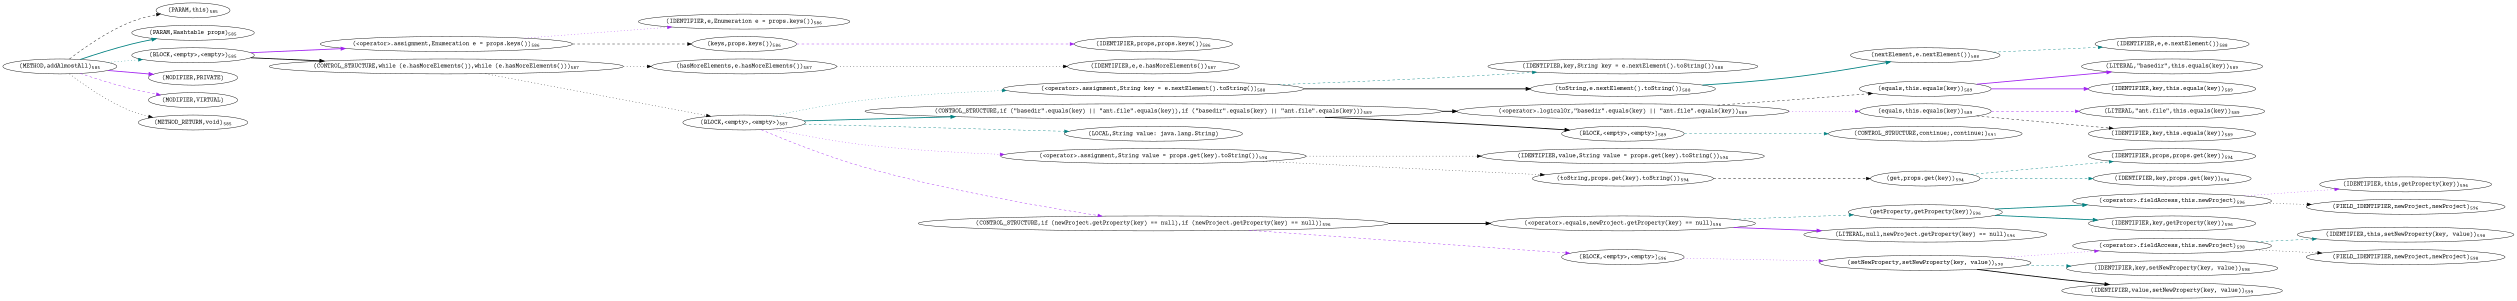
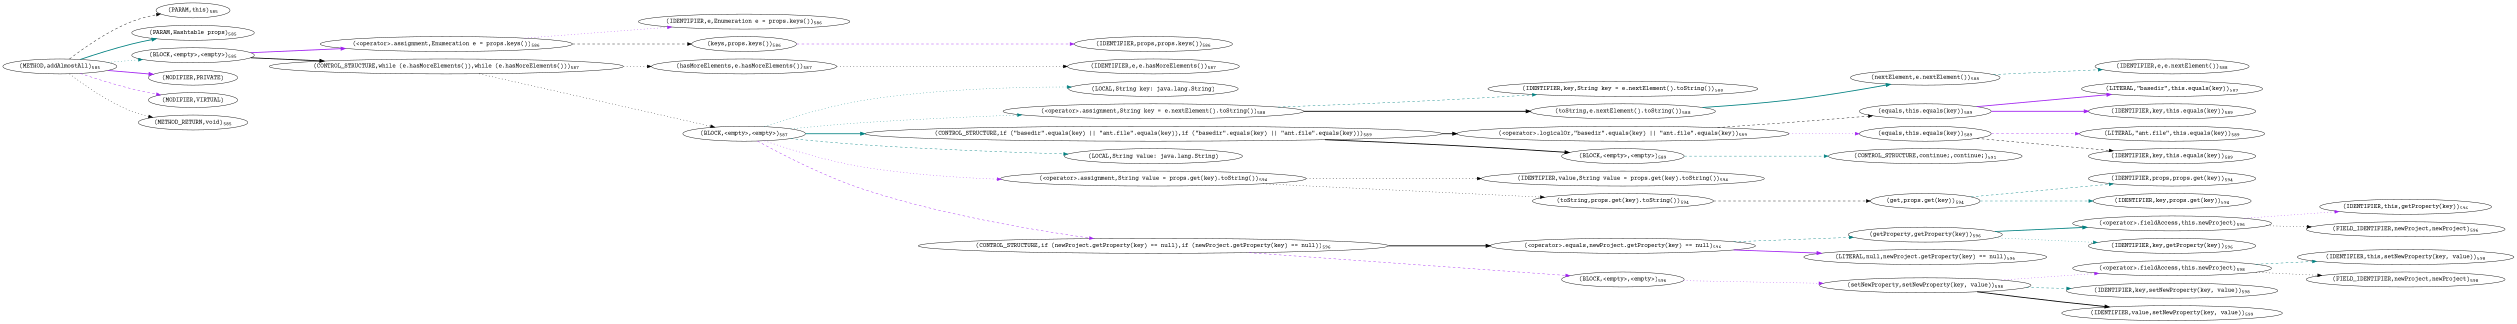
none -> (1153, 89)
(2044, 218) -> (2044, 240)
